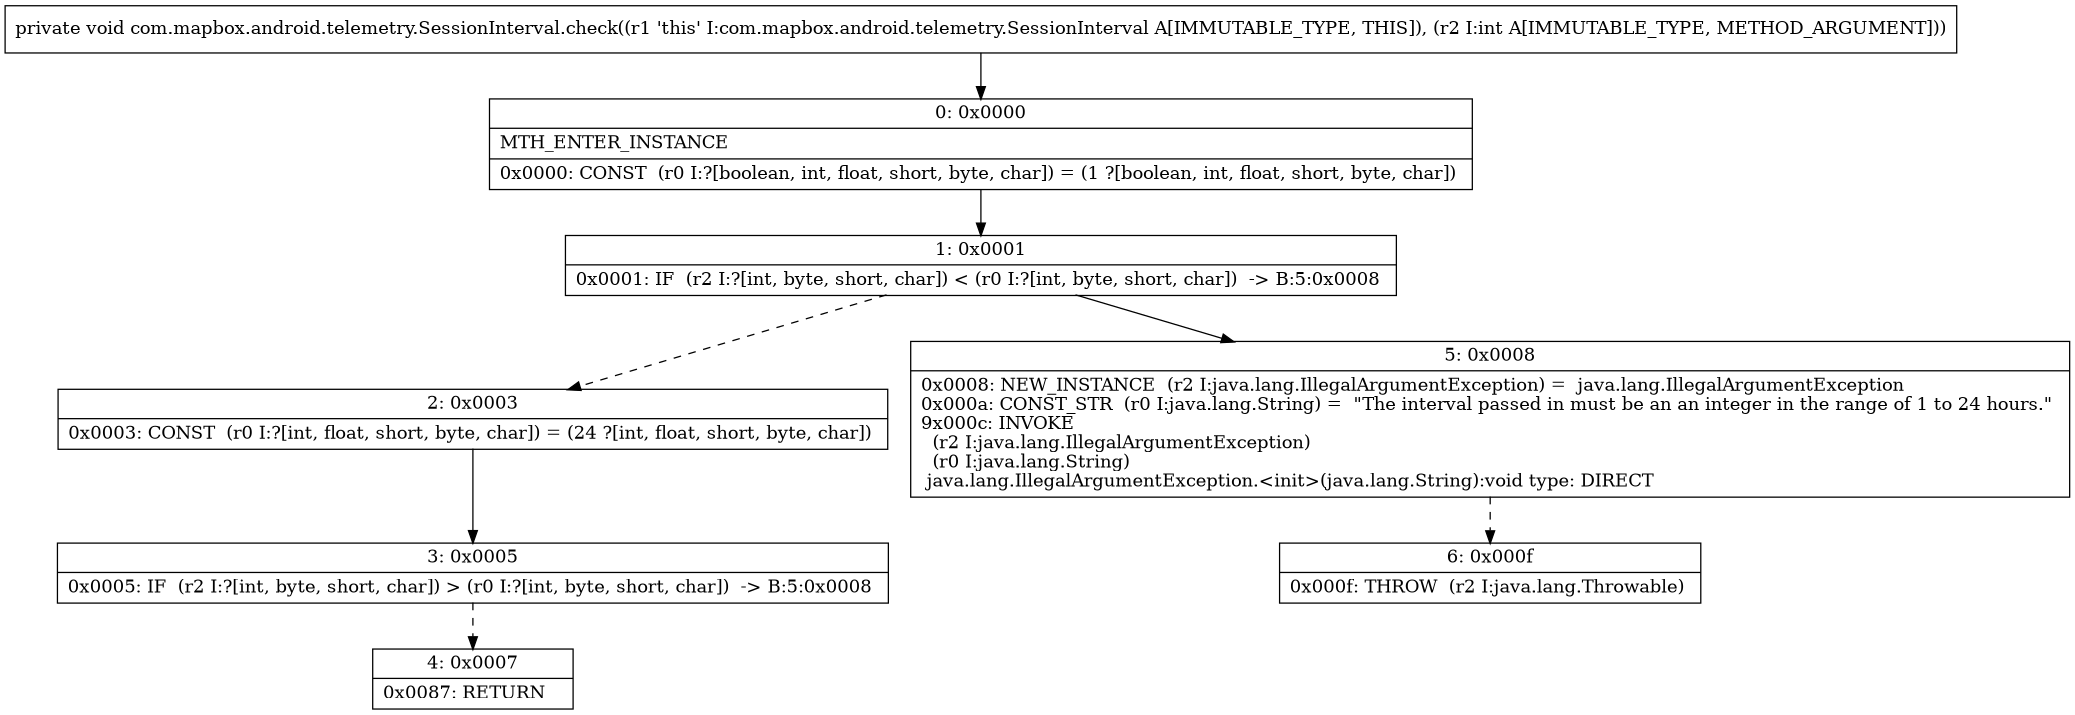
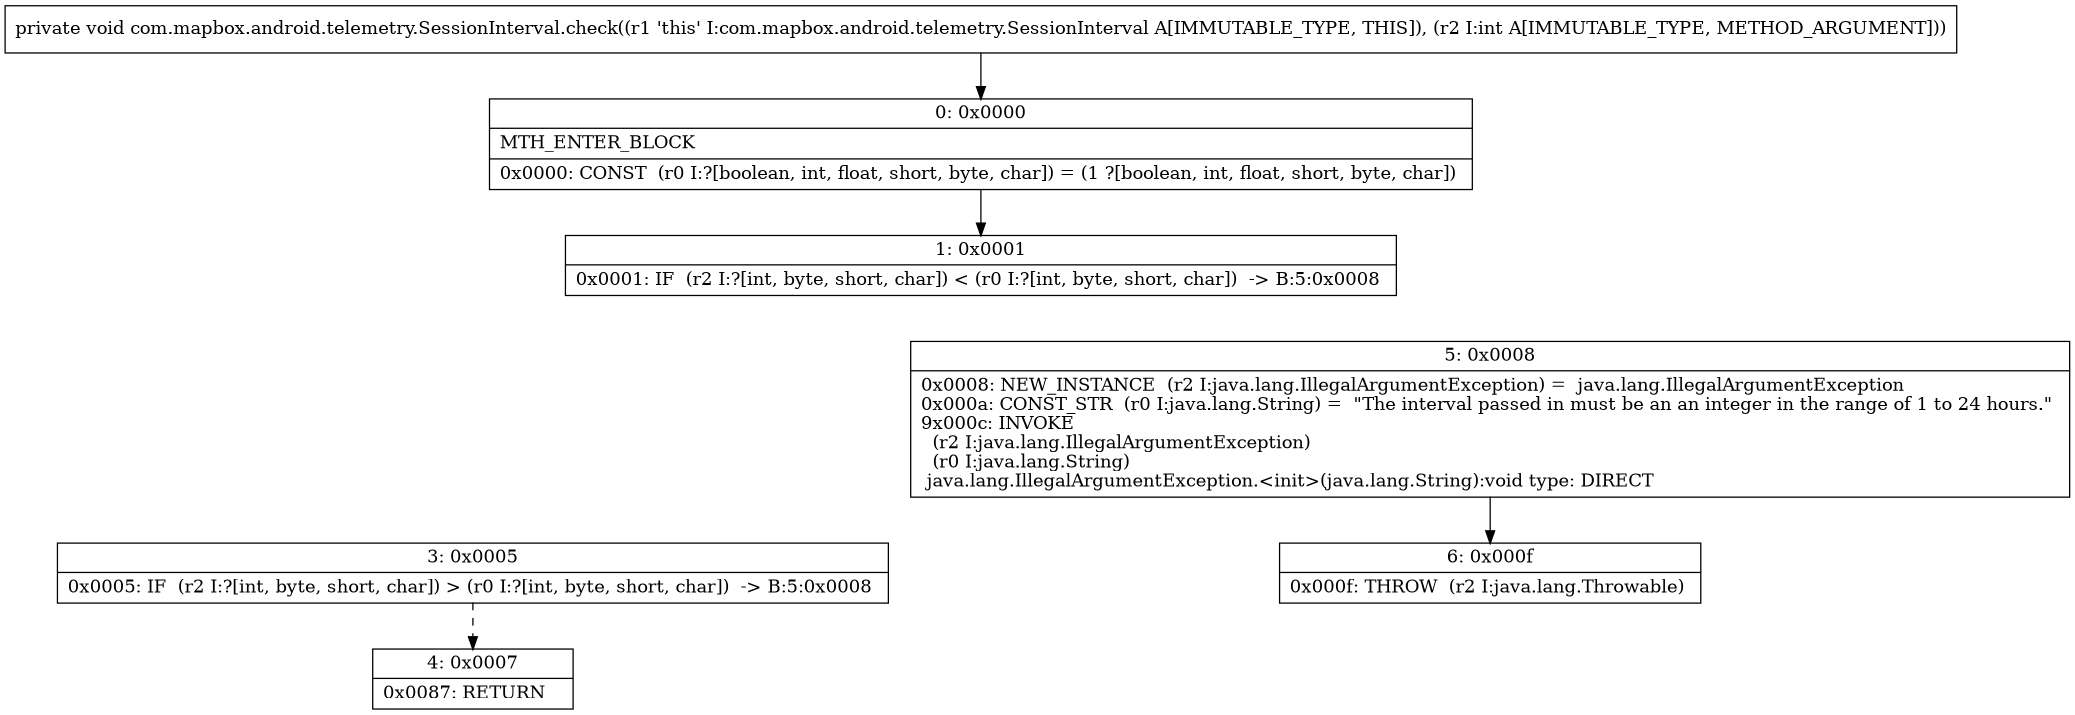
(615, 143) -> (598, 143)
(1149, 317) -> none
(473, 419) -> none
(1490, 514) -> (1490, 514)
